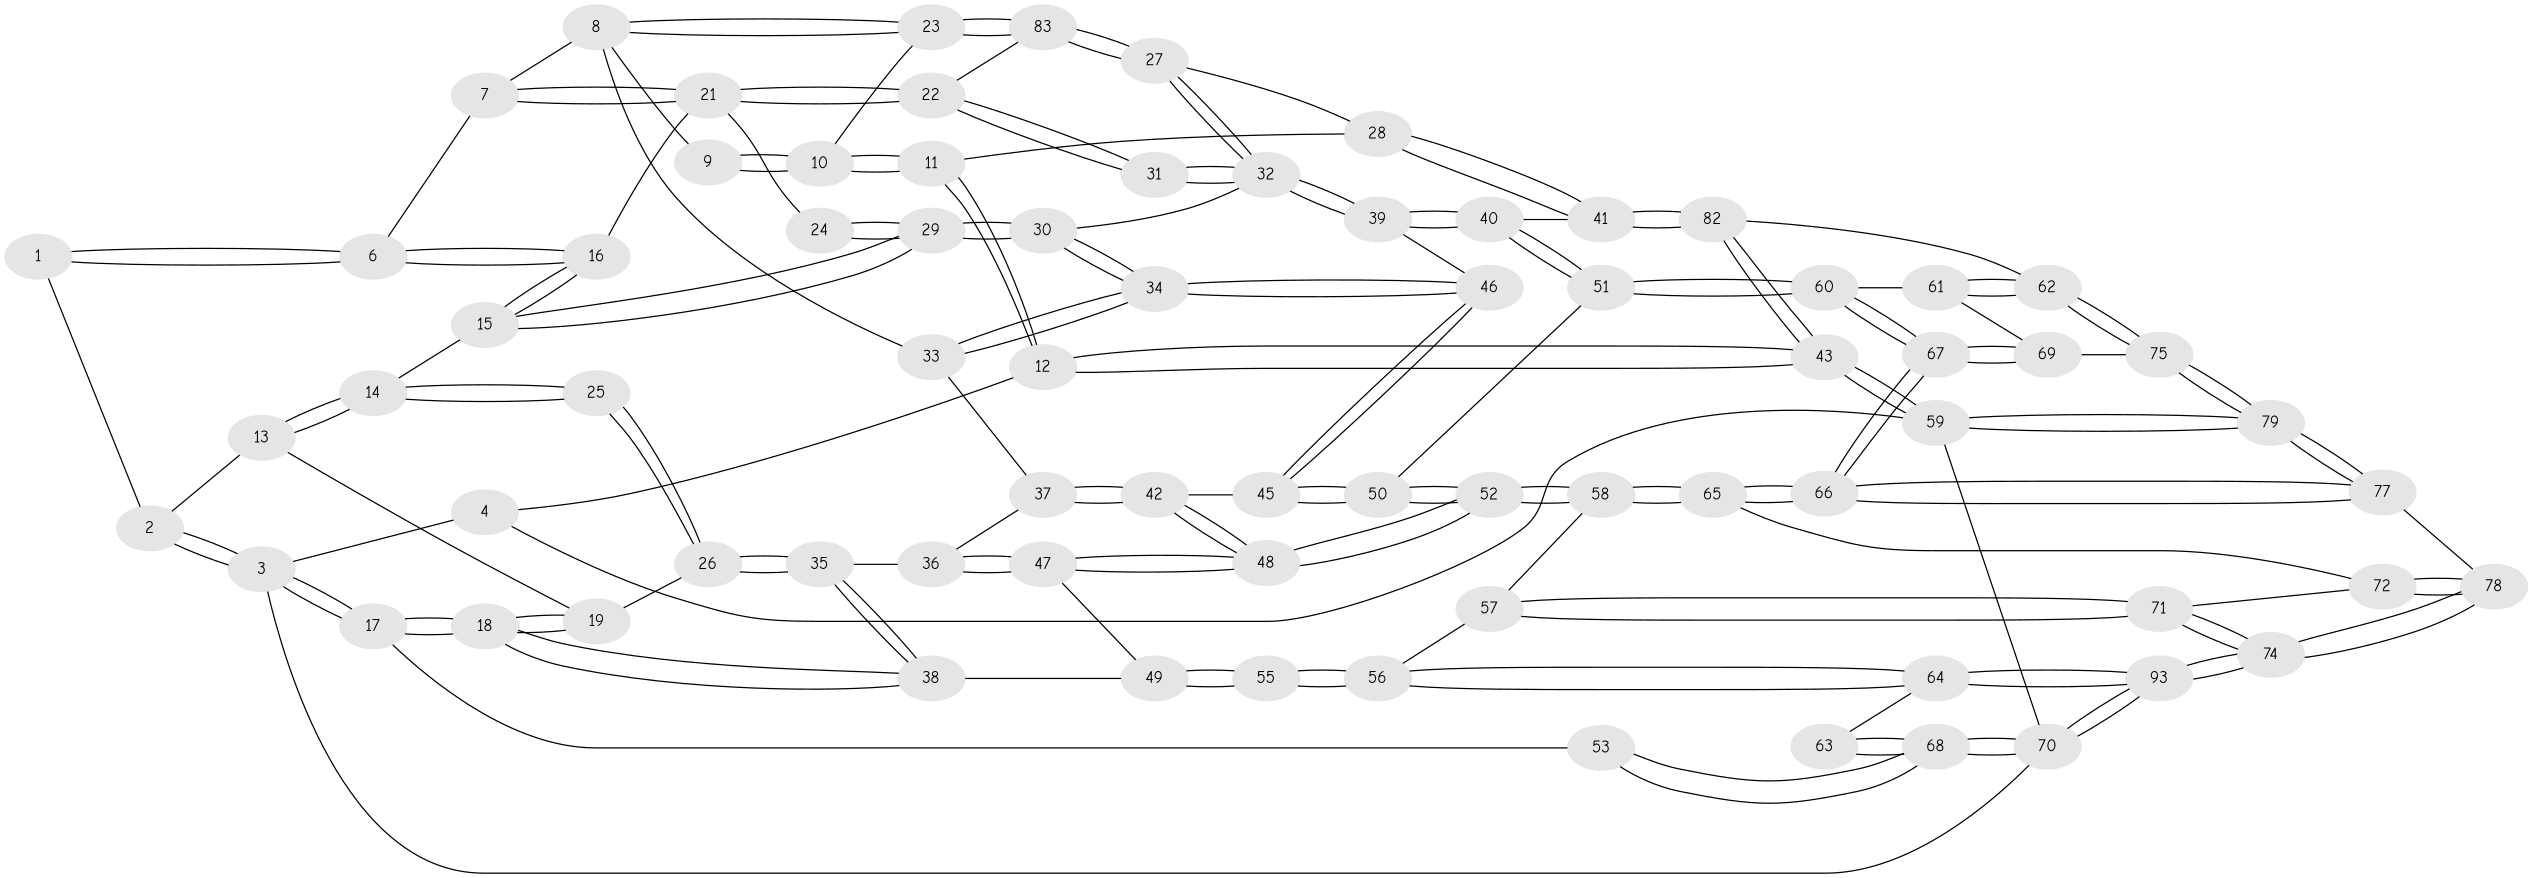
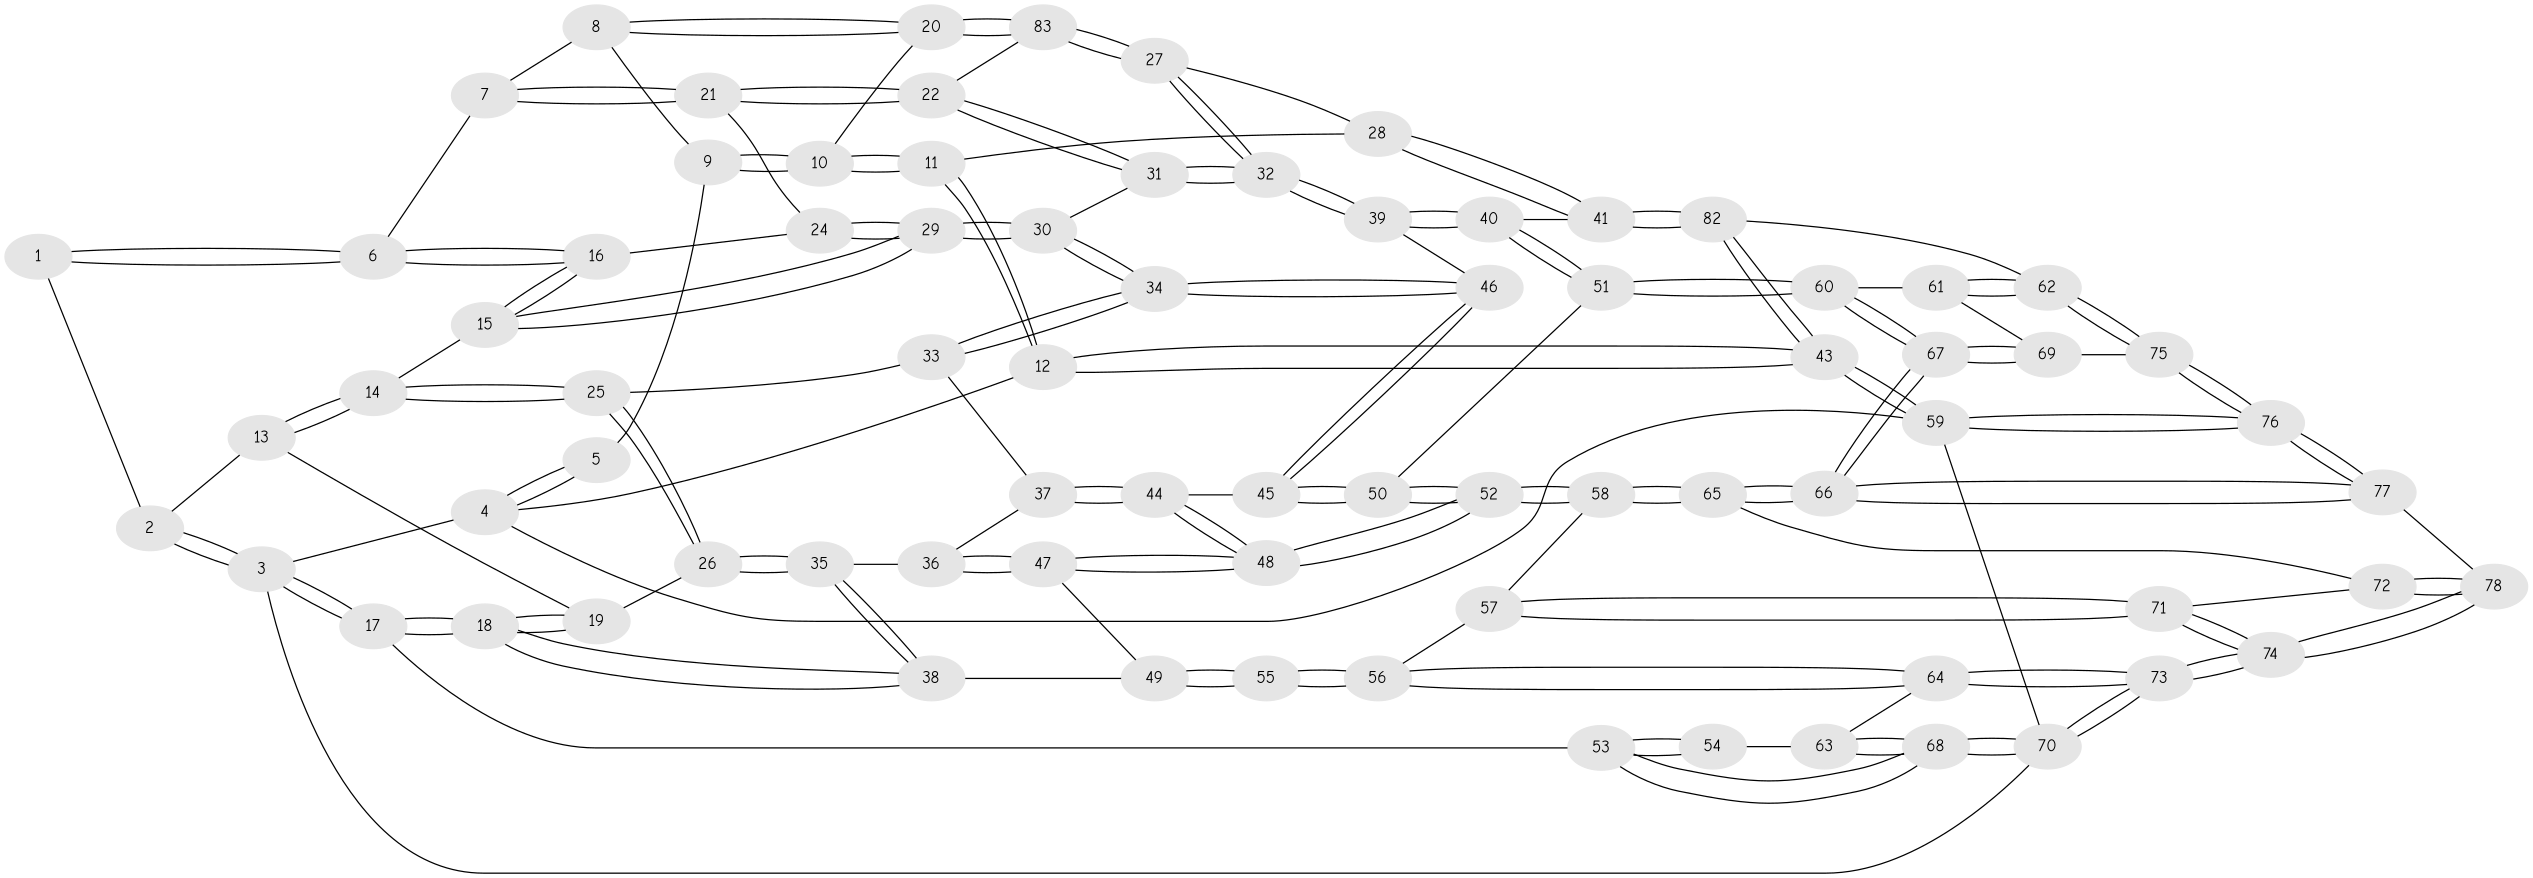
(931, 27) -> (931, 27)
(645, 172) -> (708, 244)
(1160, 215) -> (1099, 203)
(714, 234) -> (766, 384)
(2271, 423) -> (2271, 423)
none -> (597, 460)
(1155, 495) -> (1155, 495)
(2159, 678) -> (2159, 678)
none -> (1713, 747)
